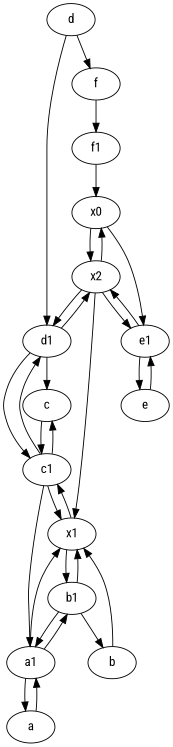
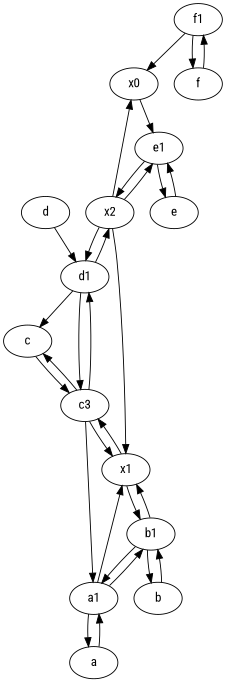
(82, 48) -> (192, 47)
(90, 240) -> none
(47, 470) -> (85, 405)
(109, 599) -> (161, 570)
